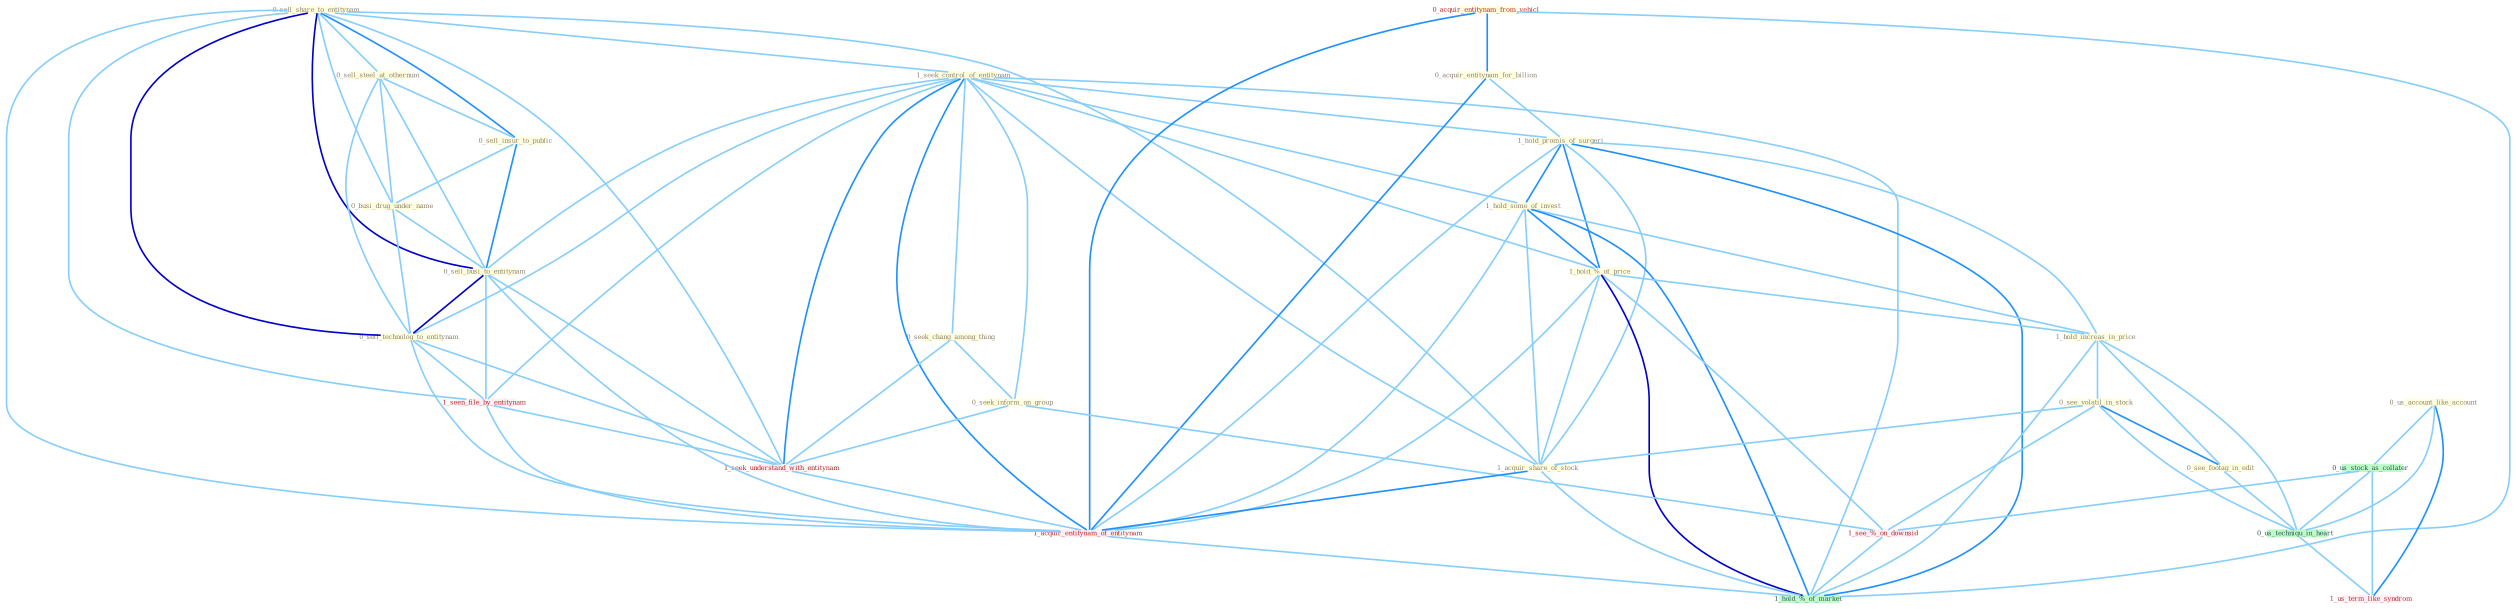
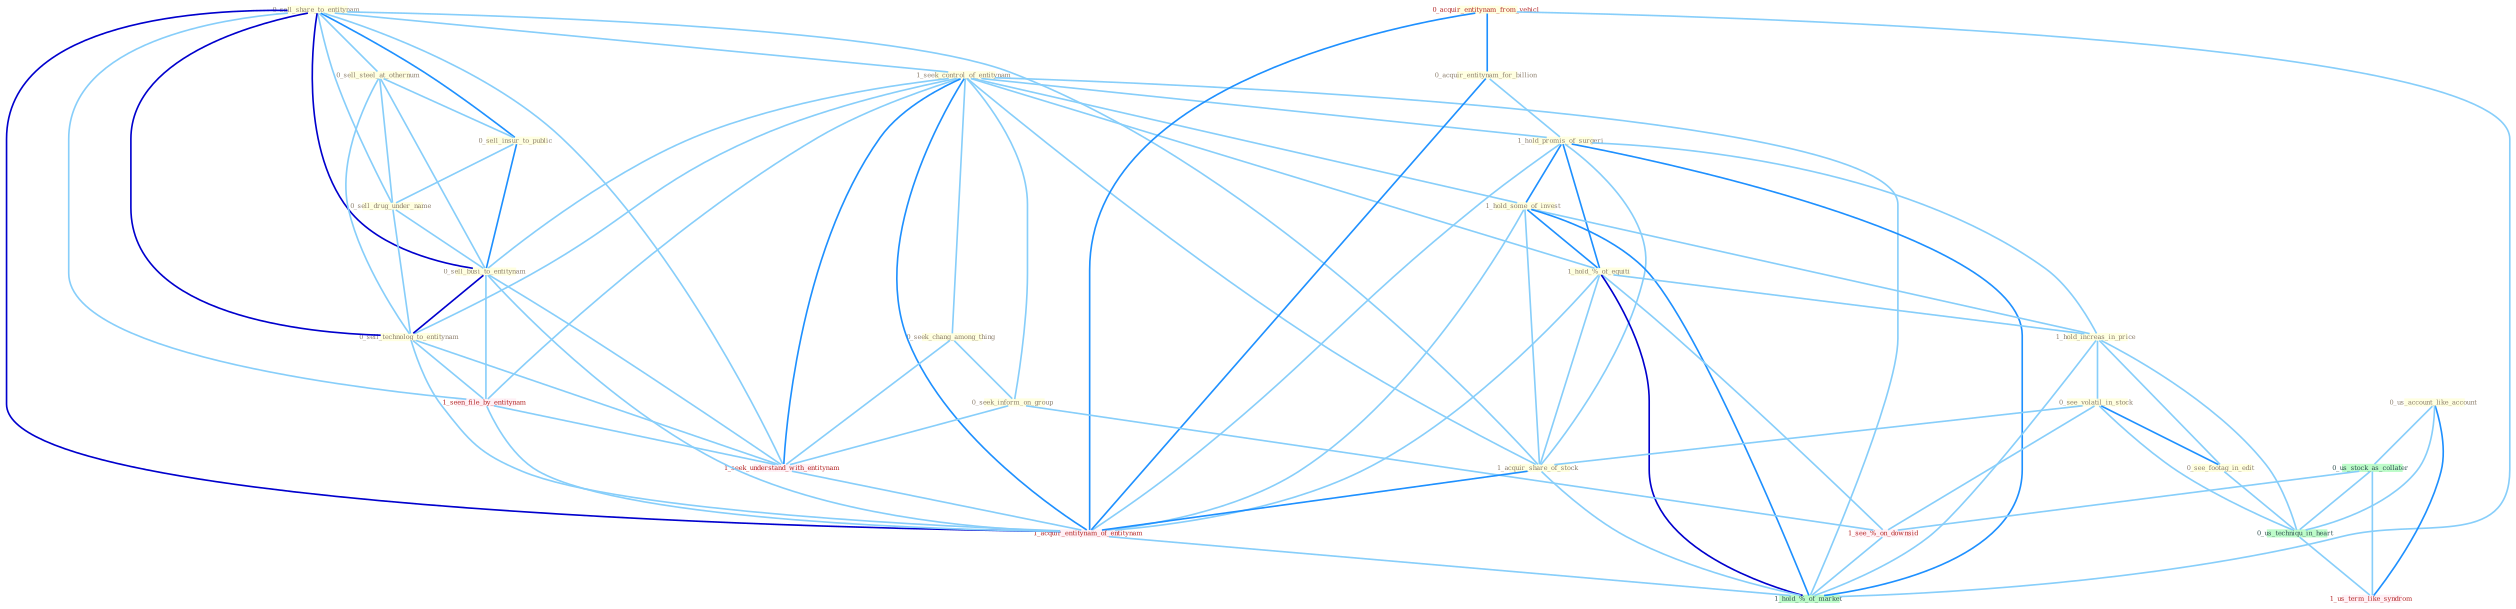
(393, 206) -> (393, 206)
(1600, 272) -> (1600, 272)
(222, 481) -> (222, 481)
